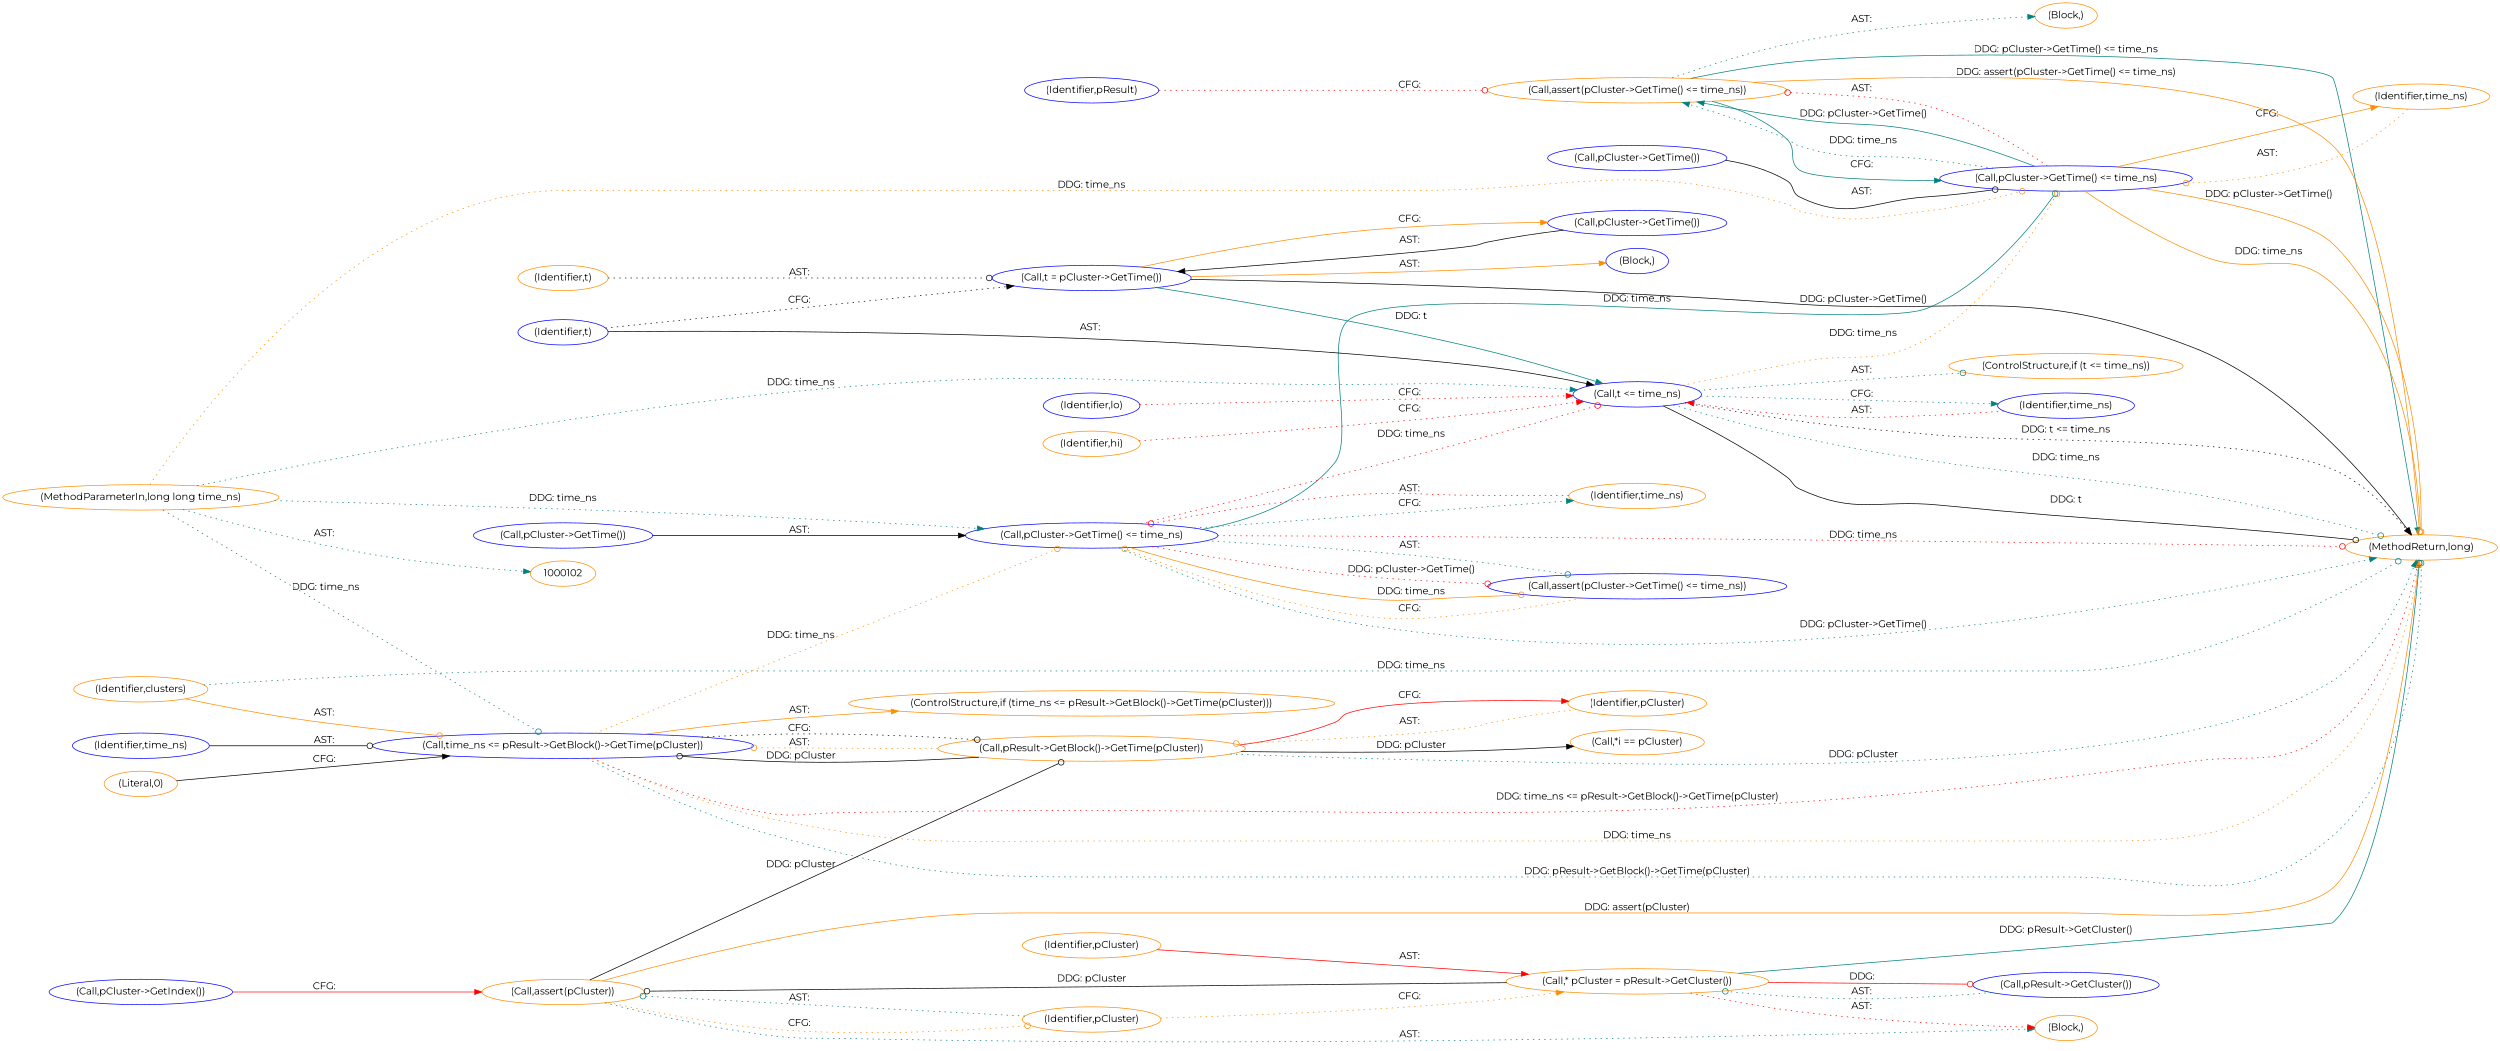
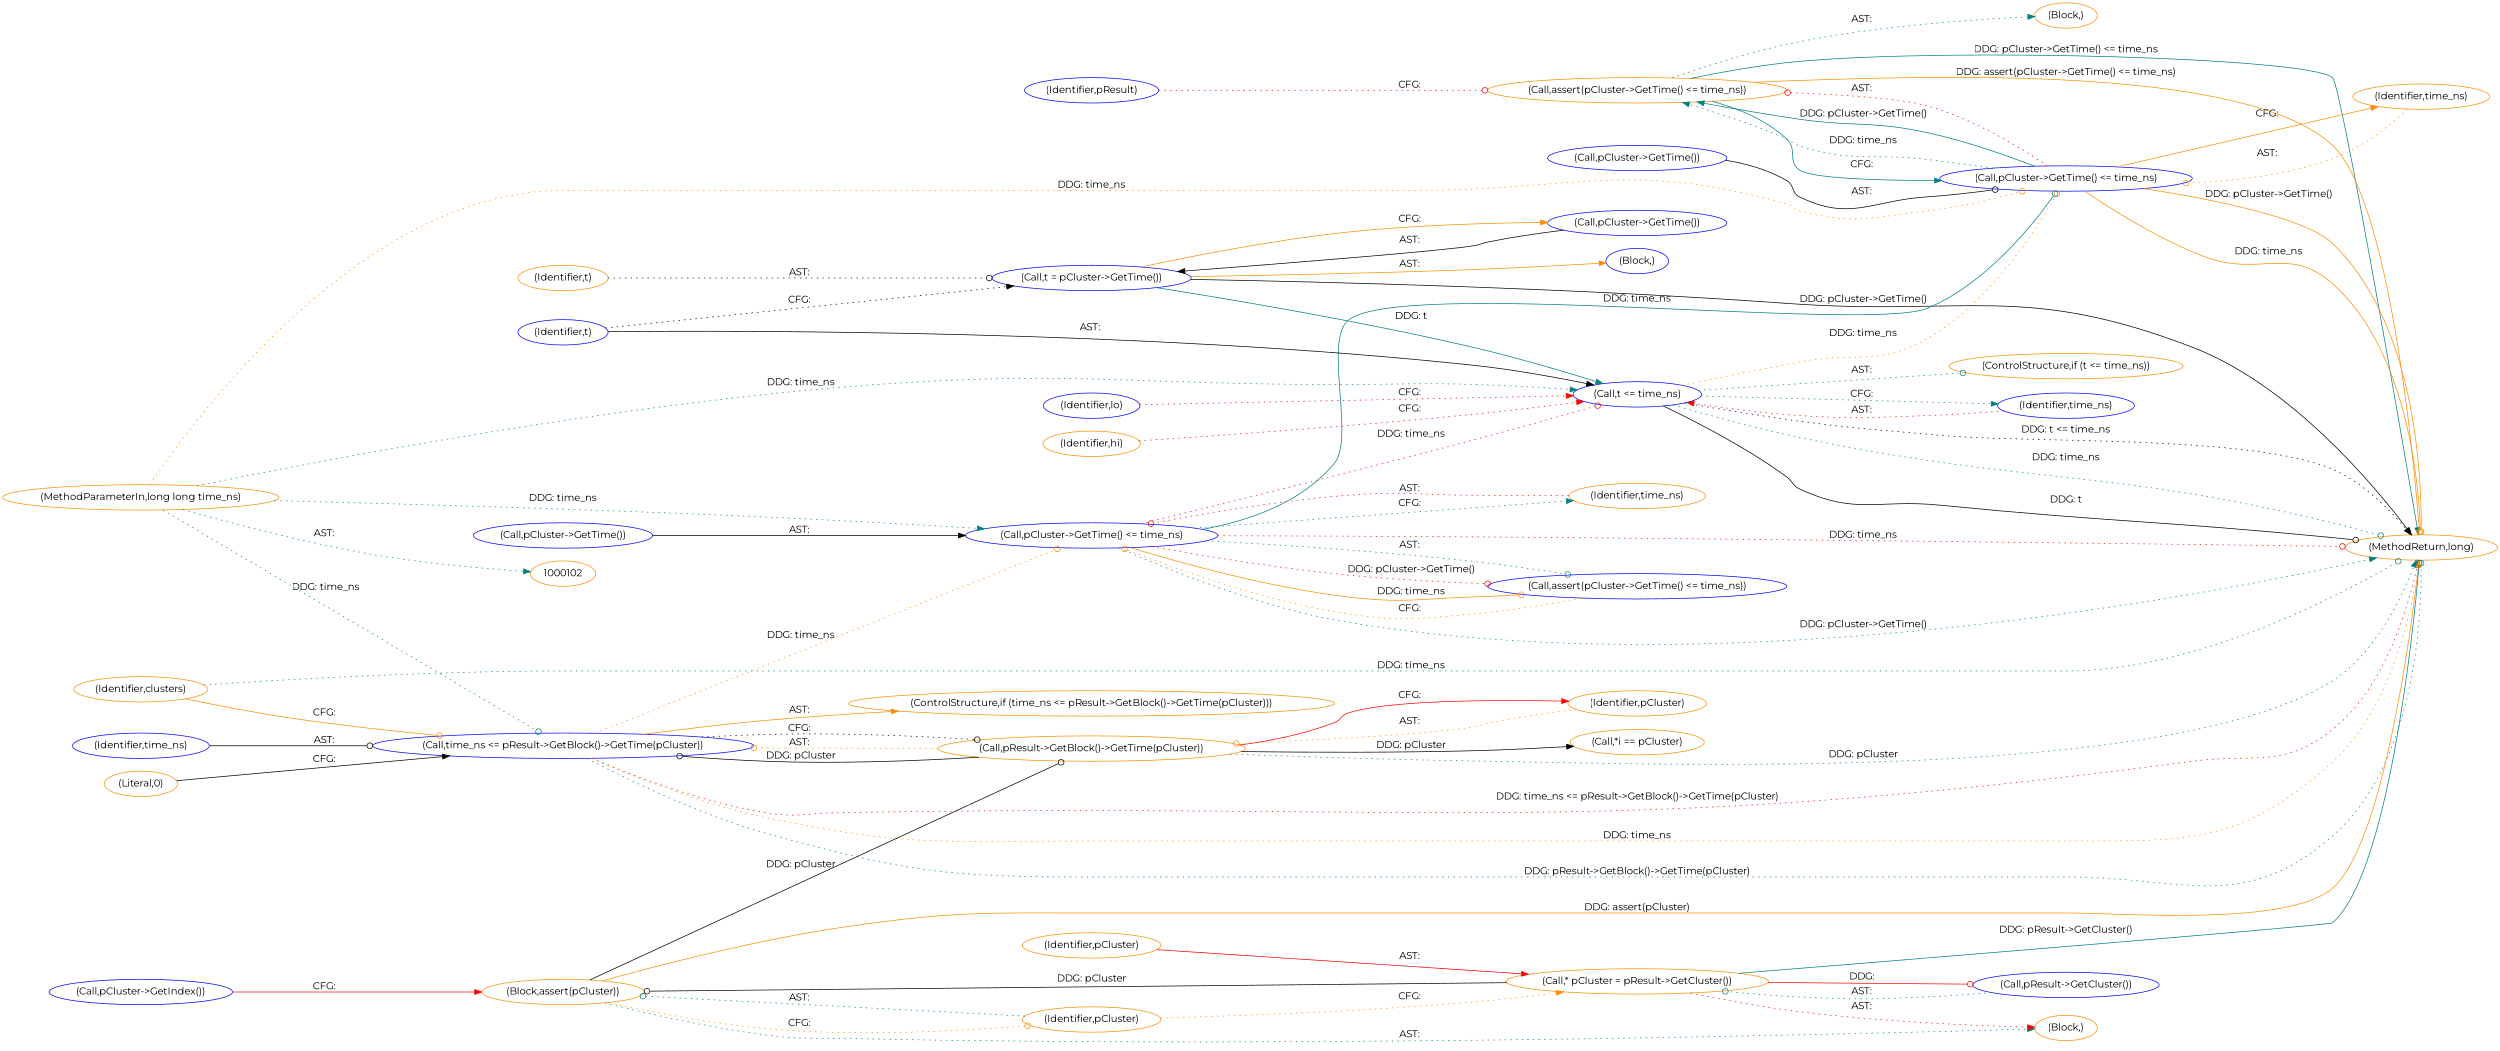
(326, 713) -> (326, 713)
(563, 992) -> (563, 992)
